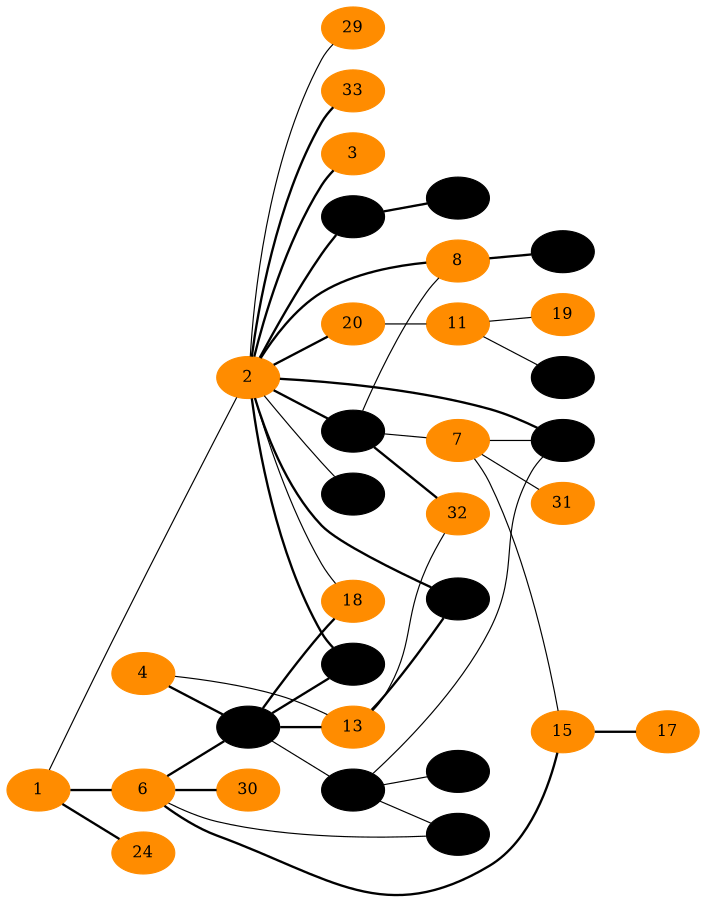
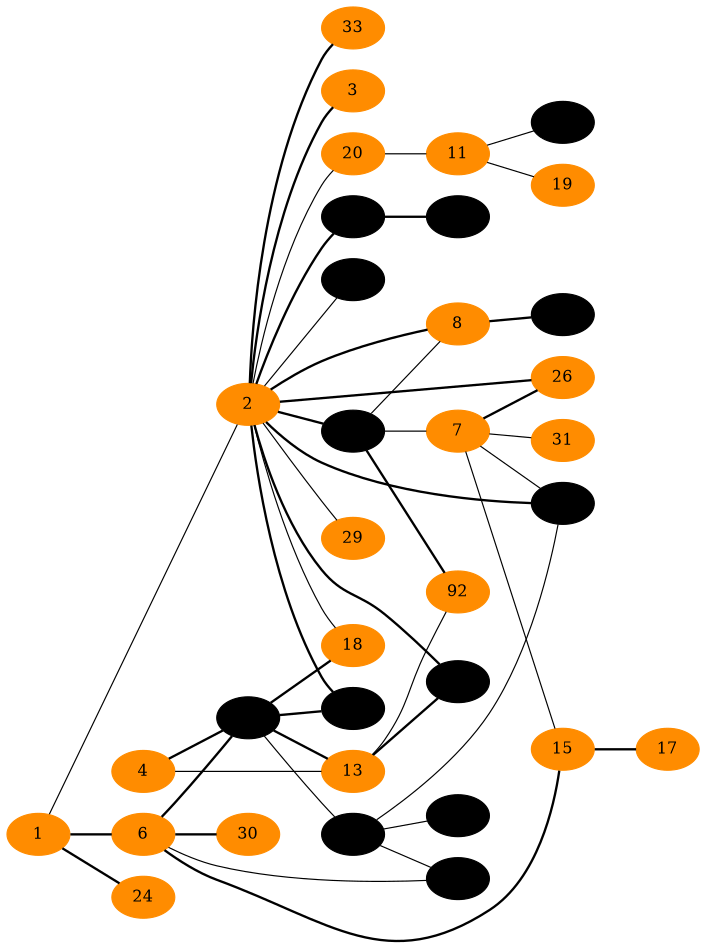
(301, 351) -> (282, 272)
none -> (563, 378)
(458, 514) -> (458, 592)
